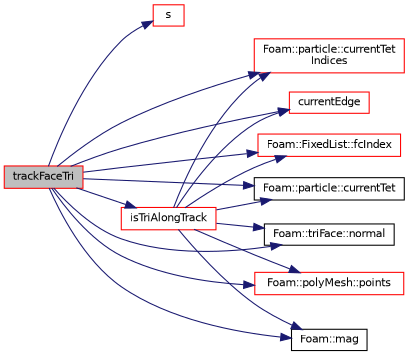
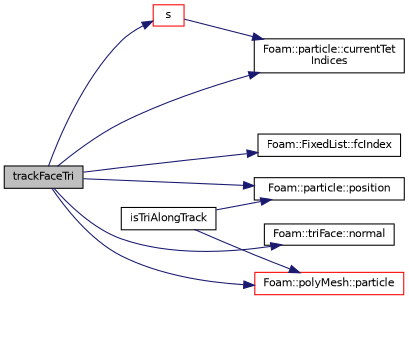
(329, 56) -> (329, 56)
(329, 103) -> none
(208, 137) -> (219, 28)
(329, 145) -> (329, 145)
(44, 177) -> (44, 177)
(233, 178) -> none
(329, 189) -> (329, 189)
(101, 196) -> none
(169, 219) -> (169, 219)
(235, 225) -> none
(329, 284) -> (329, 284)
(329, 340) -> none
